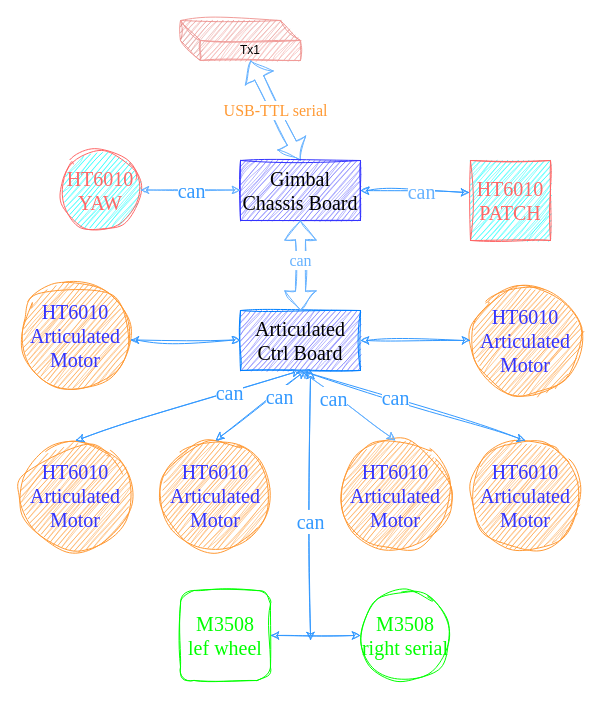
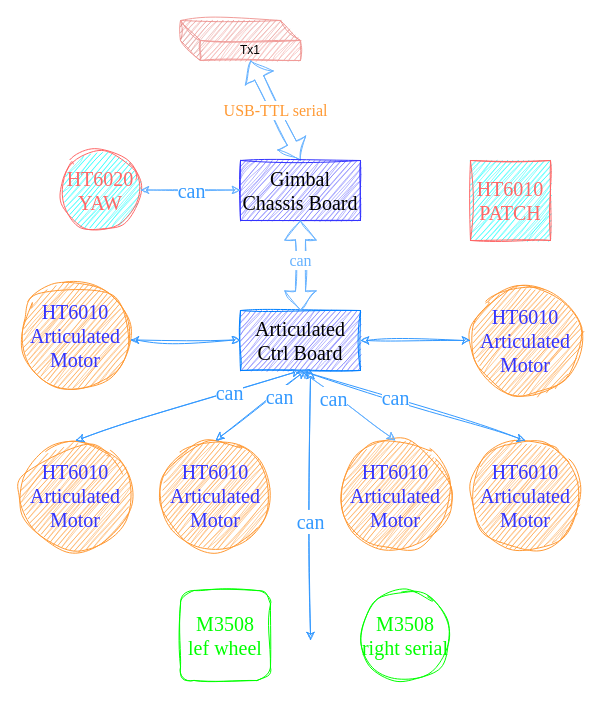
(101, 191) -> (101, 191)
(415, 192) -> none
(315, 636) -> none
